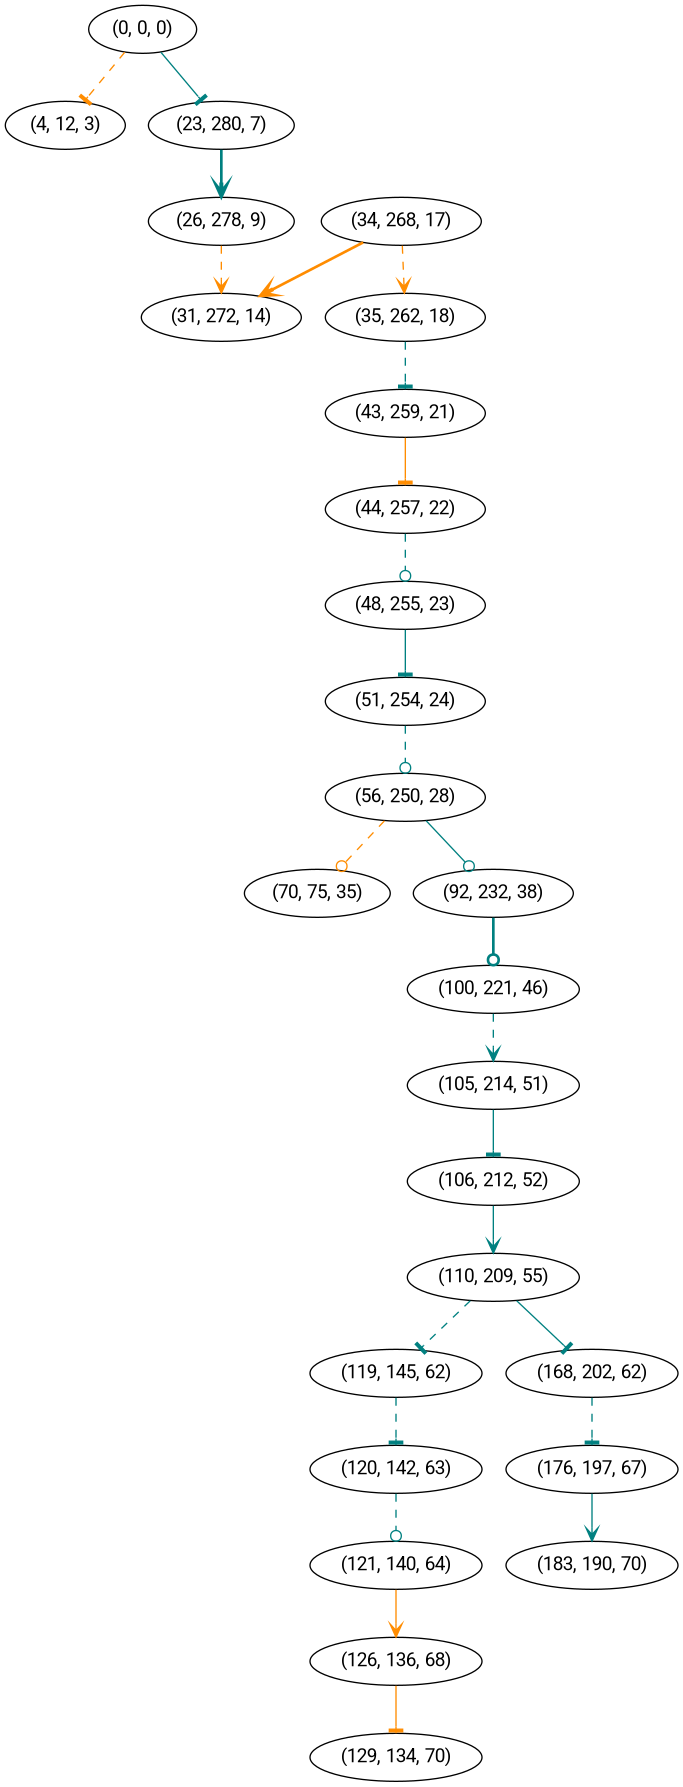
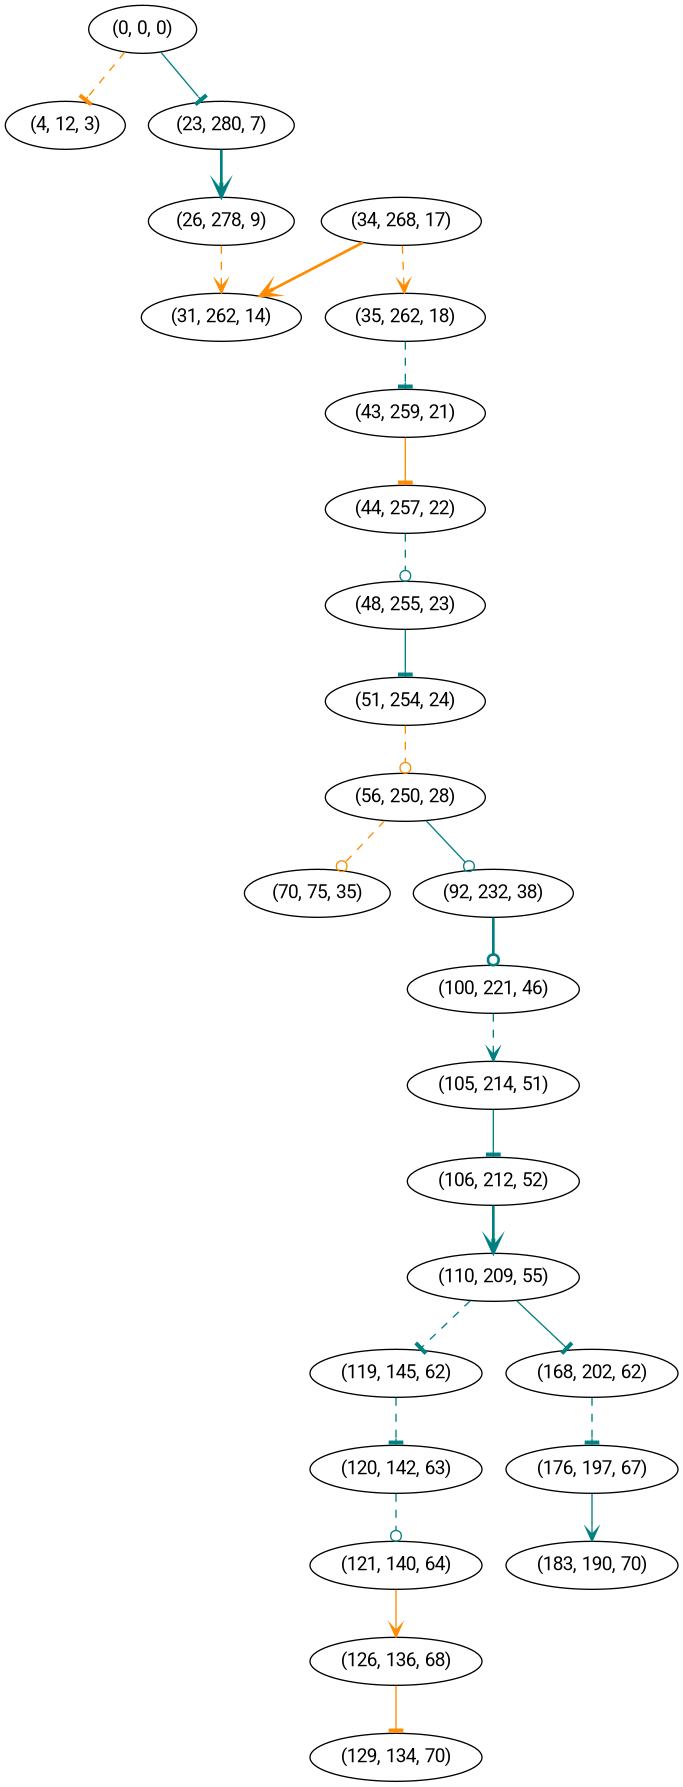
(221, 317) -> (221, 317)
(405, 744) -> (405, 744)
(493, 1223) -> (493, 1223)
